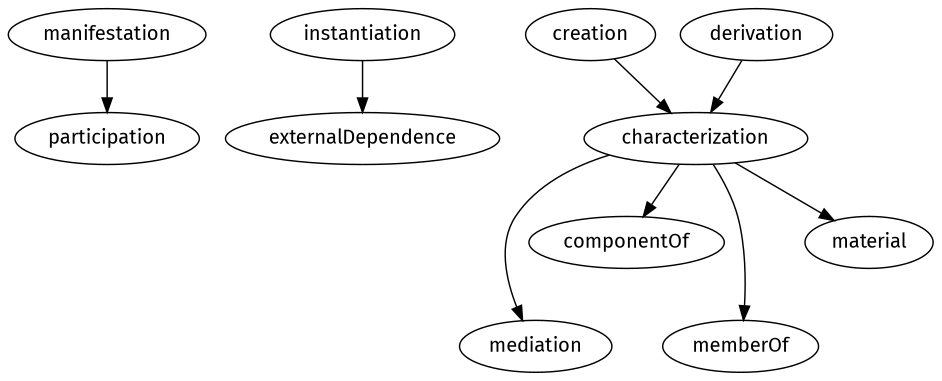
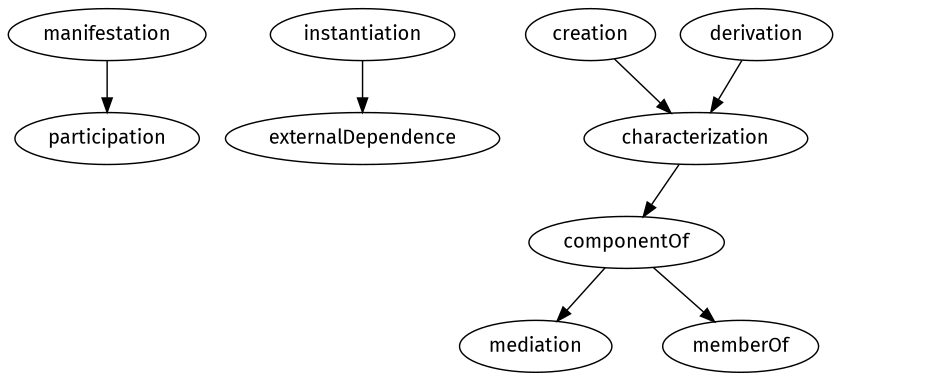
(522, 208) -> (586, 289)
(741, 232) -> (679, 290)
(869, 242) -> none
